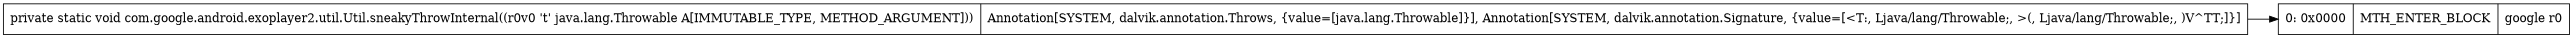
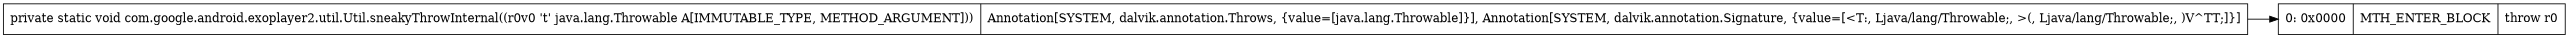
(2534, 19) -> (2532, 19)
